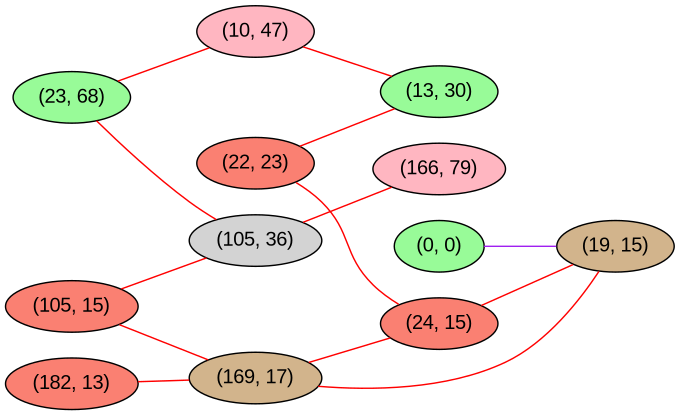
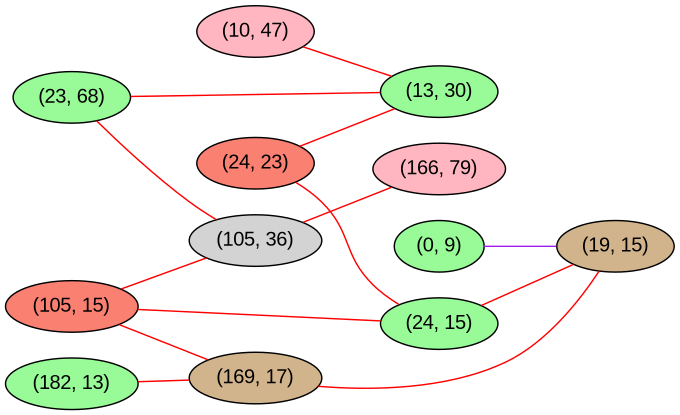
(164, 64) -> (255, 95)
(256, 163) -> (256, 163)
(439, 246) -> (439, 246)
(439, 324) -> (439, 324)
(350, 350) -> (259, 315)
(72, 384) -> (72, 384)
